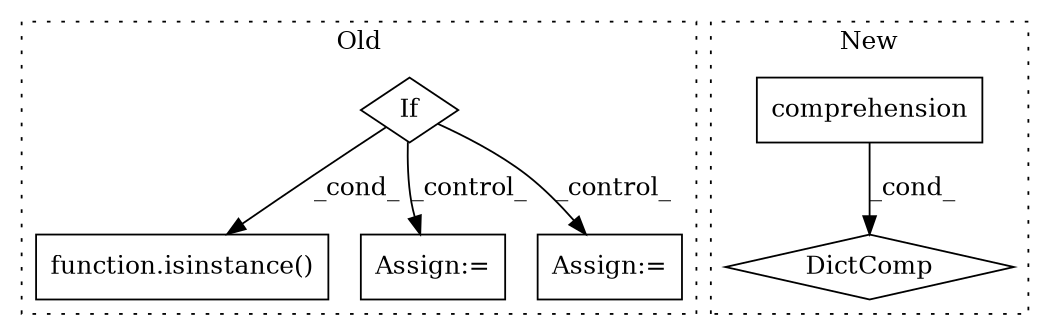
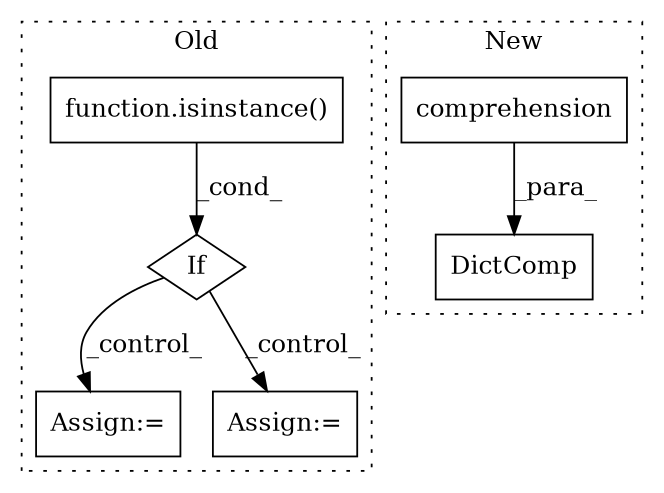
(314, 175) -> (197, 179)
(913, 189) -> (556, 189)
(870, 267) -> (514, 267)
